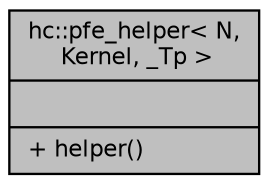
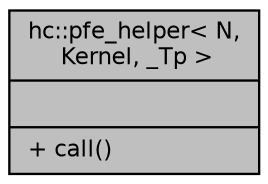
(86, 149) -> (71, 149)
